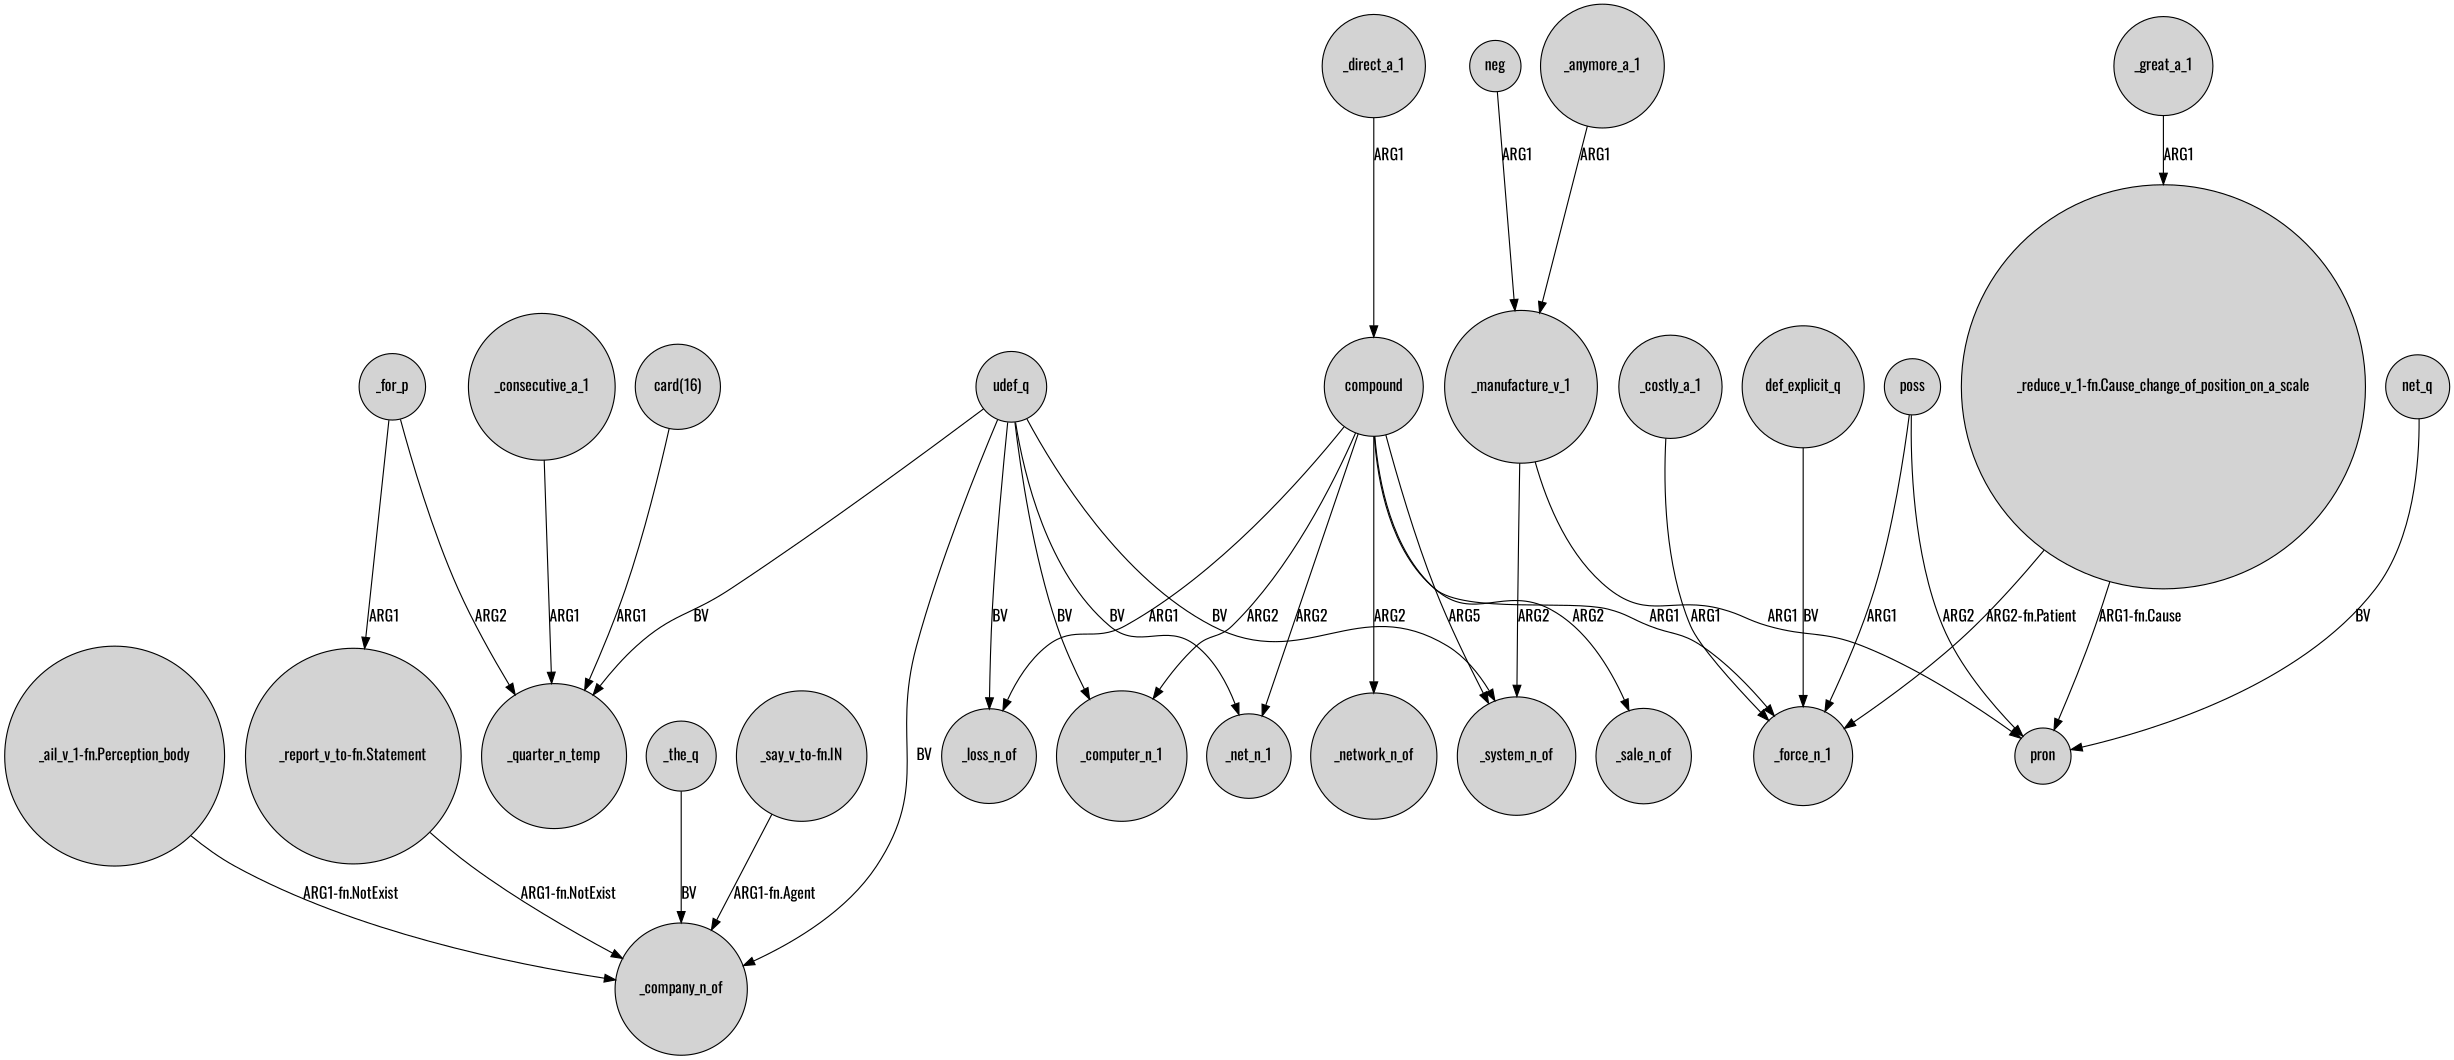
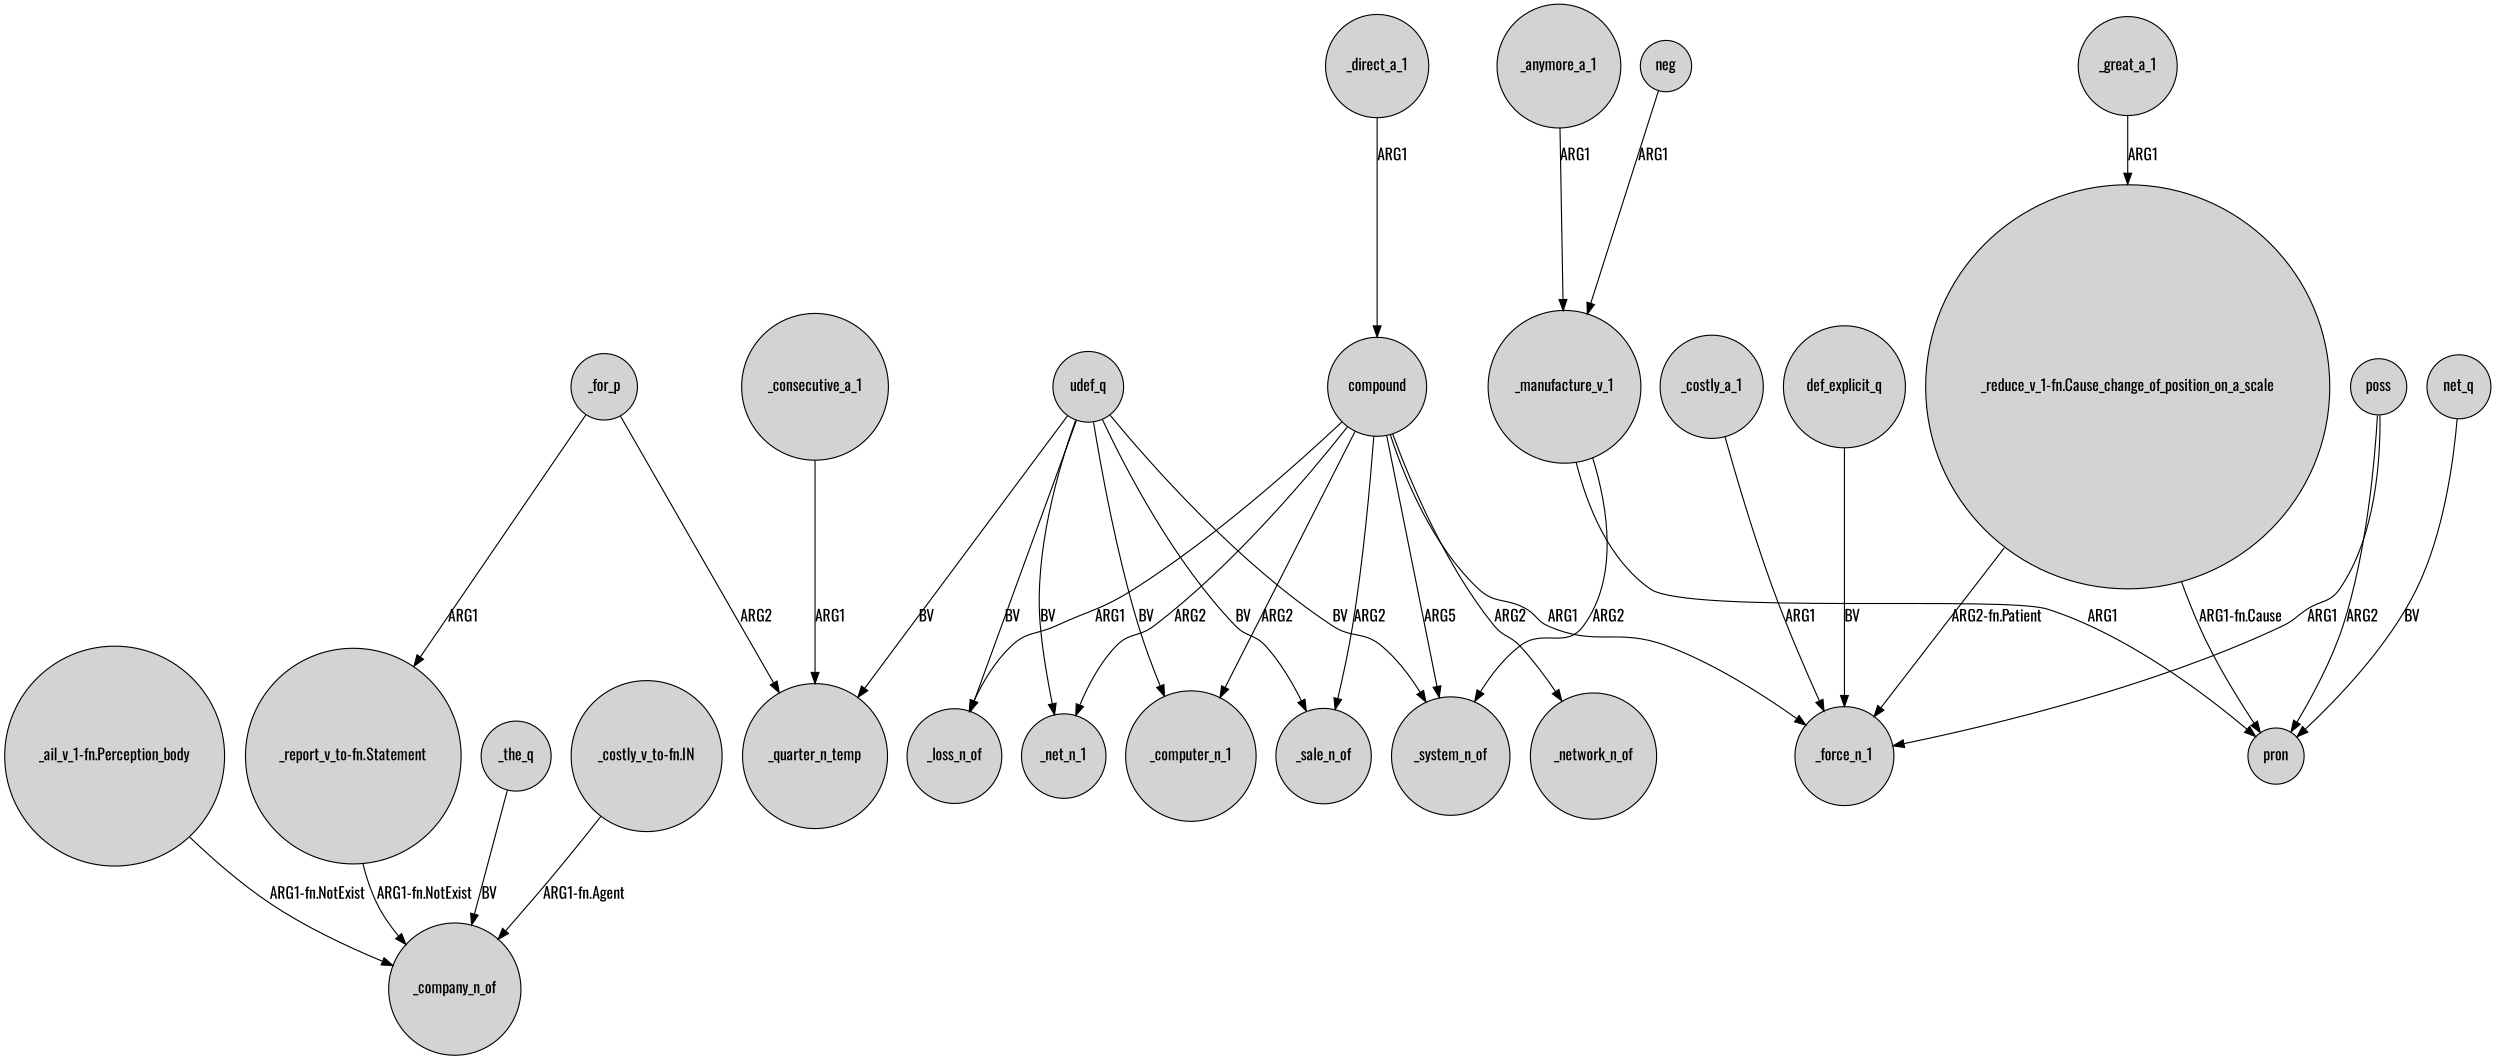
(678, 387) -> none
(907, 717) -> (1190, 570)
(802, 756) -> (647, 756)
